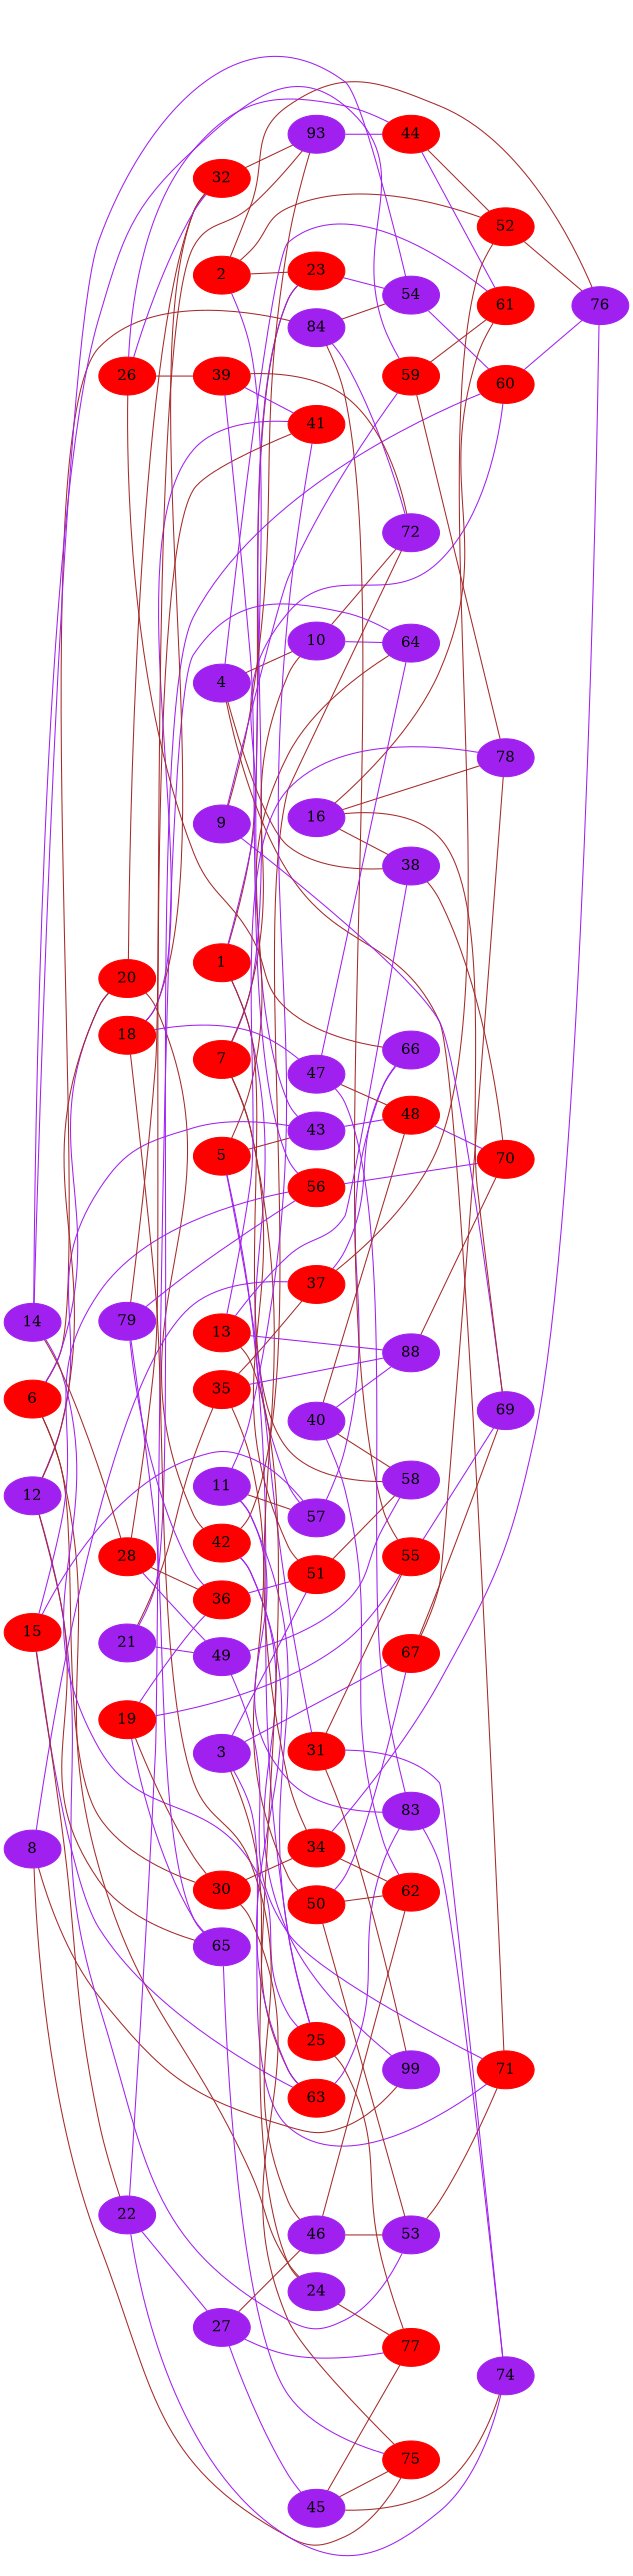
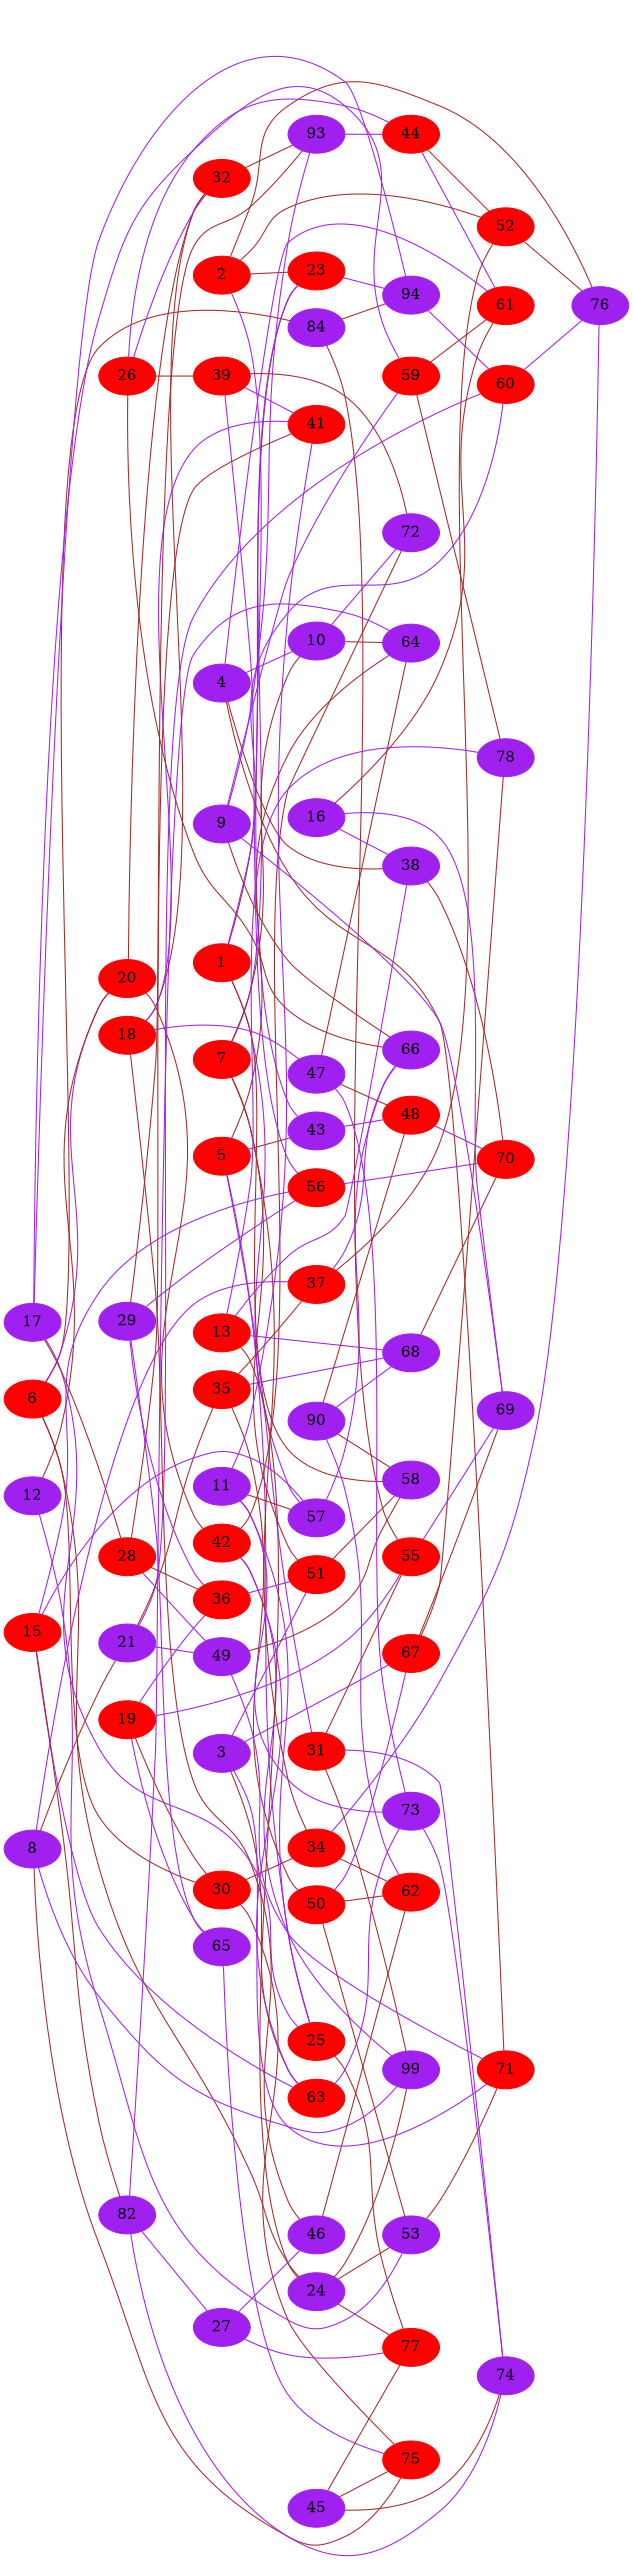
(411, 295) -> (411, 295)
(368, 409) -> none
(269, 479) -> (269, 479)
(372, 577) -> (372, 577)
(370, 642) -> (370, 642)
(271, 661) -> (271, 661)
(411, 788) -> none
(370, 829) -> (370, 829)
(354, 837) -> (354, 837)
none -> (291, 963)
(476, 1045) -> (476, 1045)
(85, 1216) -> none
(127, 1321) -> (127, 1321)
(33, 1322) -> (33, 1322)
(411, 1353) -> (411, 1353)
(316, 1421) -> (316, 1421)
(349, 1599) -> (349, 1599)
(62, 1758) -> none
none -> (64, 1770)
(411, 1811) -> (411, 1811)
(174, 2075) -> (174, 2075)
none -> (380, 2187)
(127, 2215) -> (127, 2215)
(364, 2235) -> (364, 2263)
(268, 2283) -> (268, 2283)
(260, 2422) -> none
